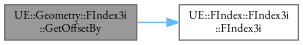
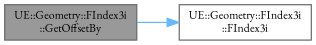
(239, 22) -> (245, 22)
